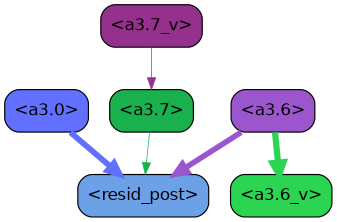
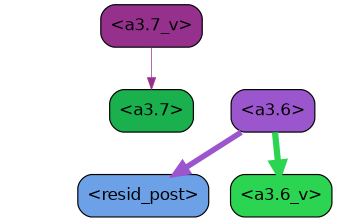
(47, 111) -> none
(148, 148) -> none
